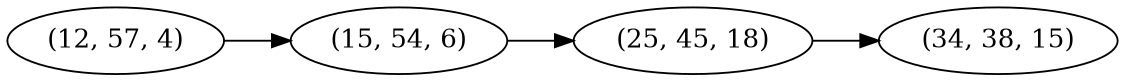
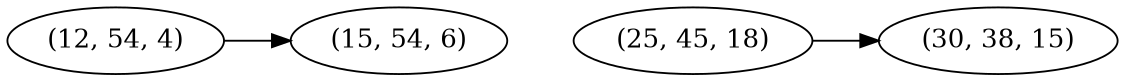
(116, 41) -> (116, 41)
(531, 41) -> none
(998, 41) -> (998, 41)
